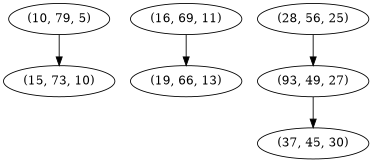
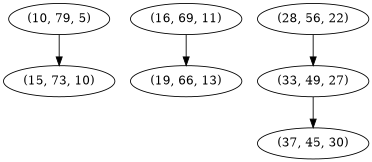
(313, 19) -> (313, 19)
(313, 81) -> (313, 81)
